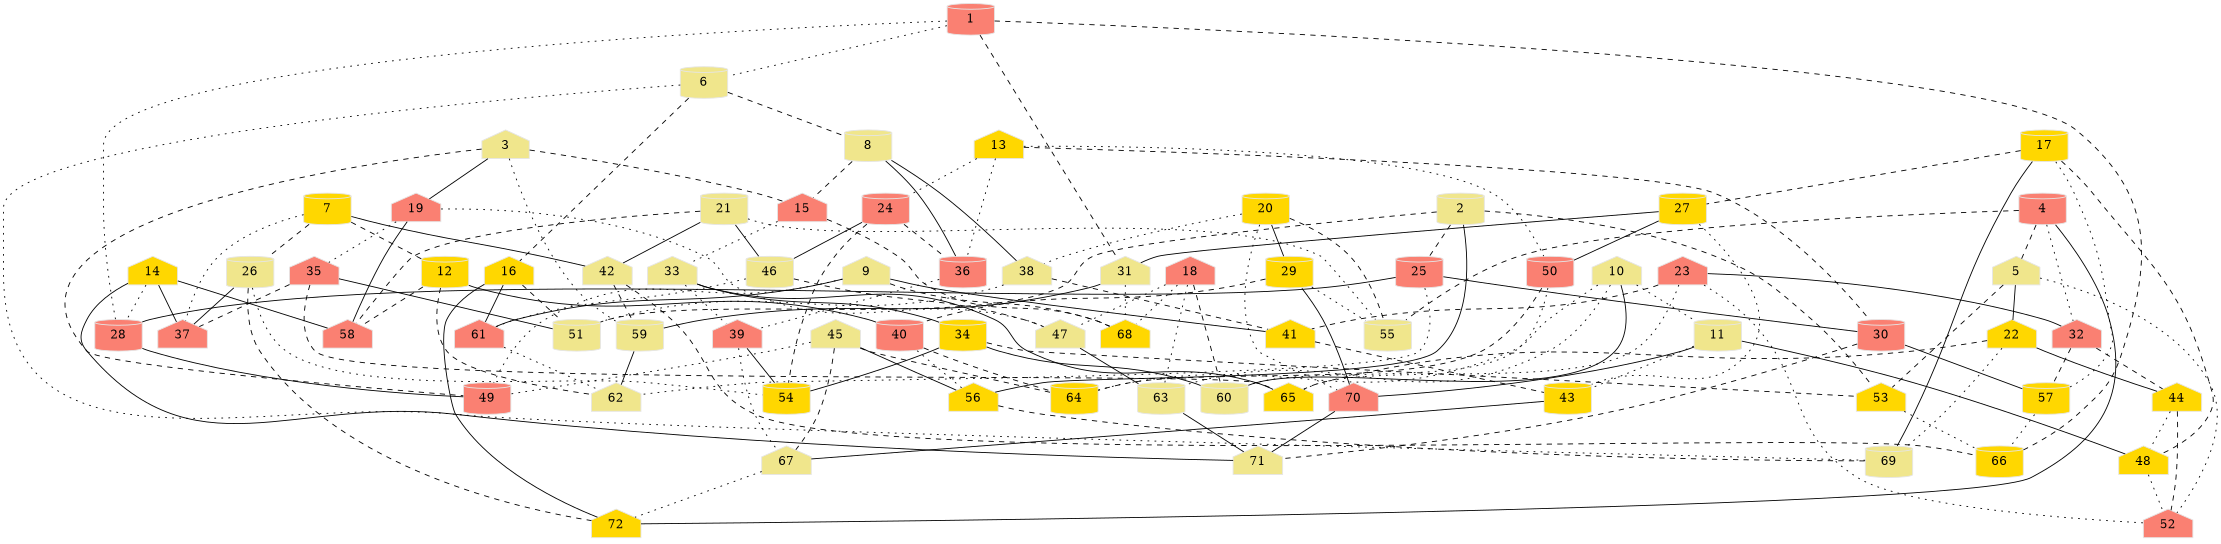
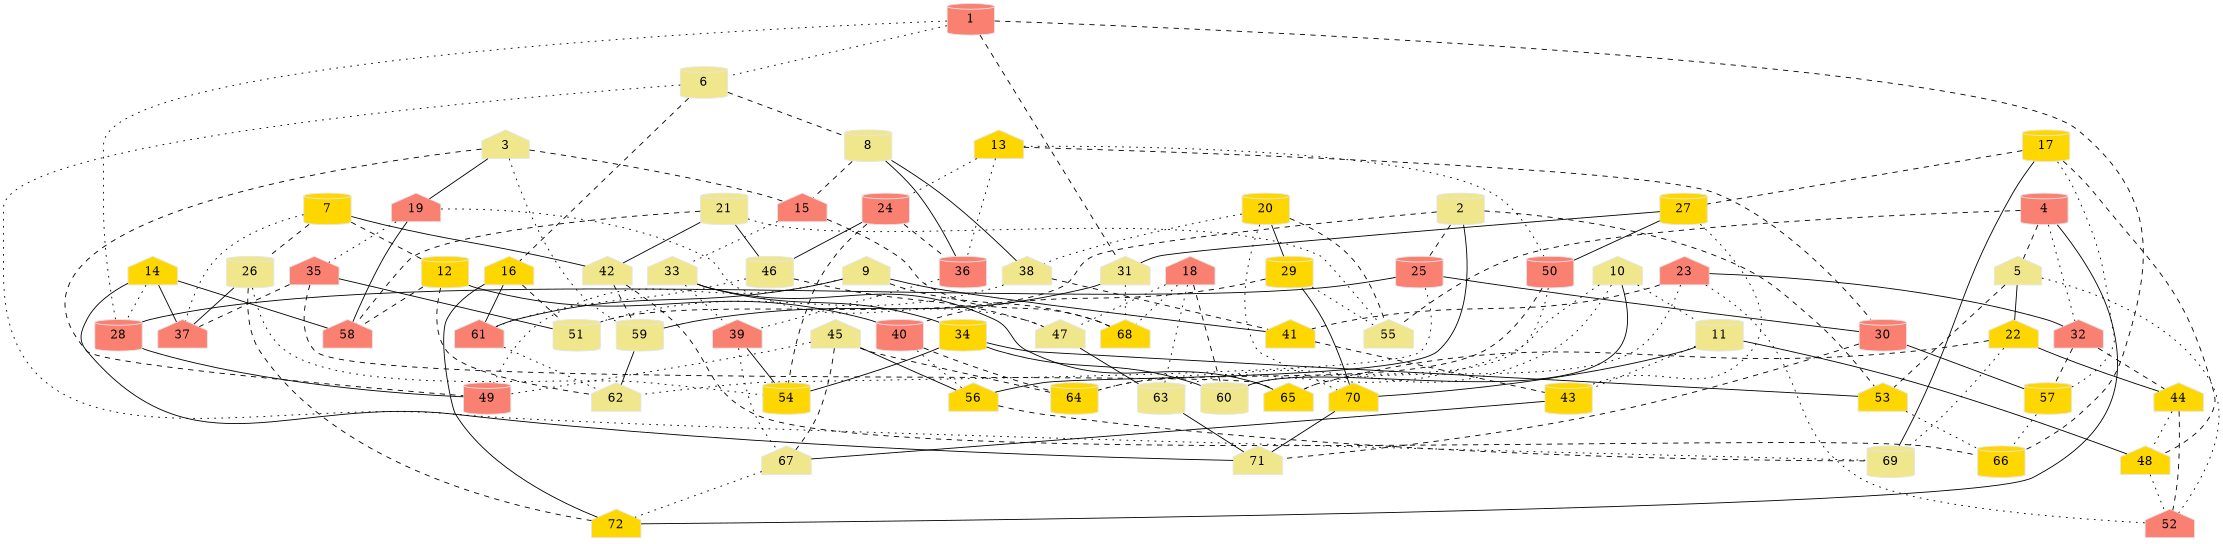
(1388, 335) -> (1389, 335)
(1573, 381) -> (1575, 381)
(1354, 399) -> (1354, 399)
